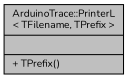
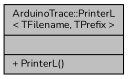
(36, 64) -> (39, 64)
